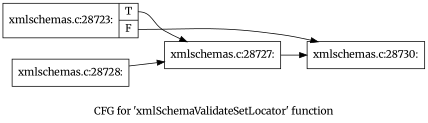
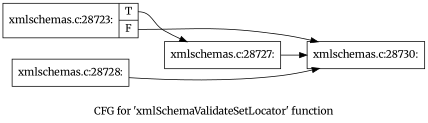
(143, 64) -> (221, 80)
